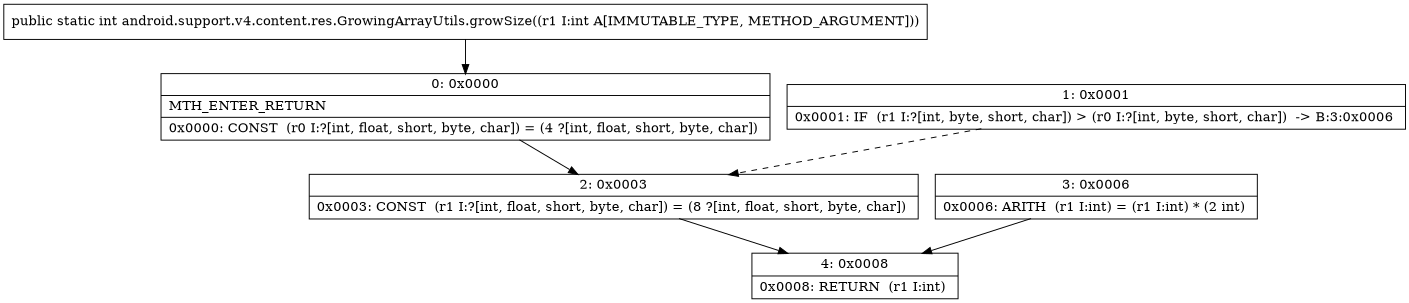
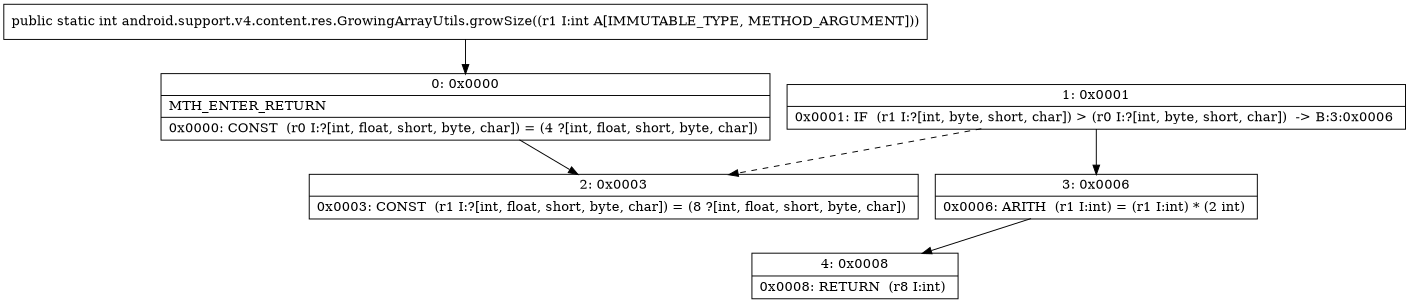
none -> (1096, 147)
(729, 235) -> none
(855, 287) -> (855, 287)
